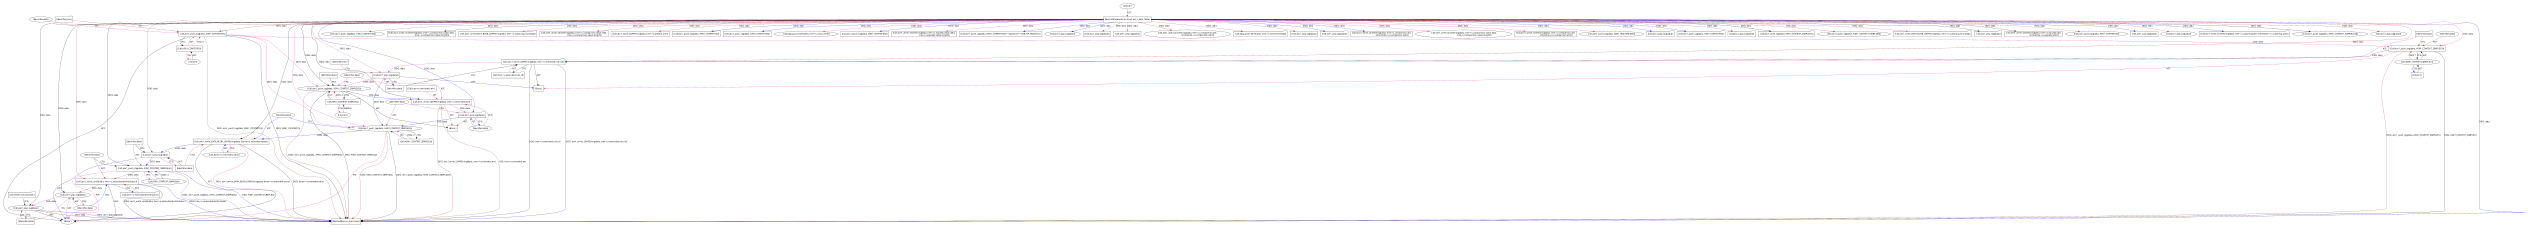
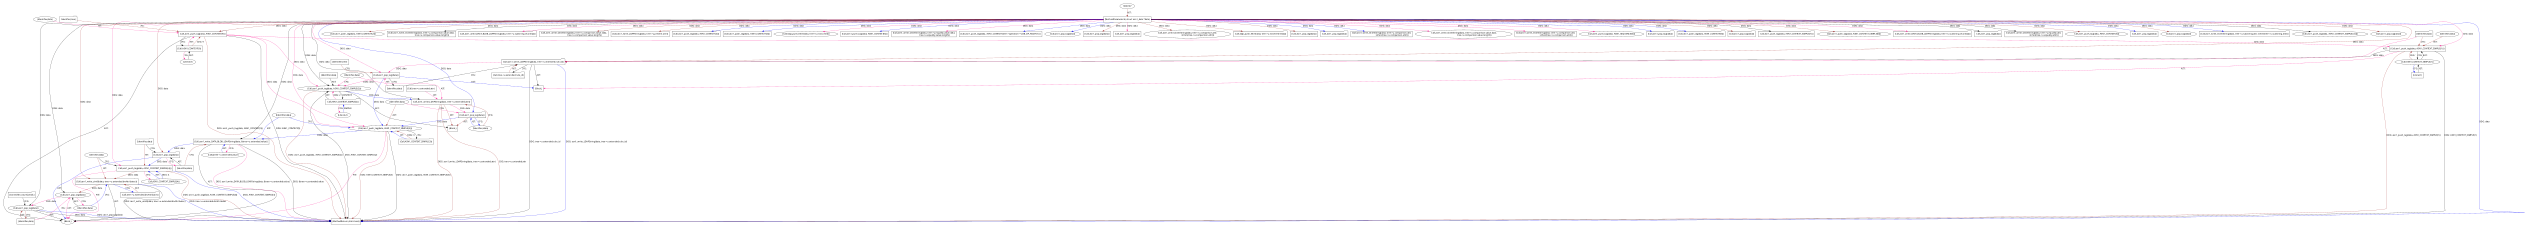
(530, 20) -> (537, 21)
(347, 95) -> (348, 95)
